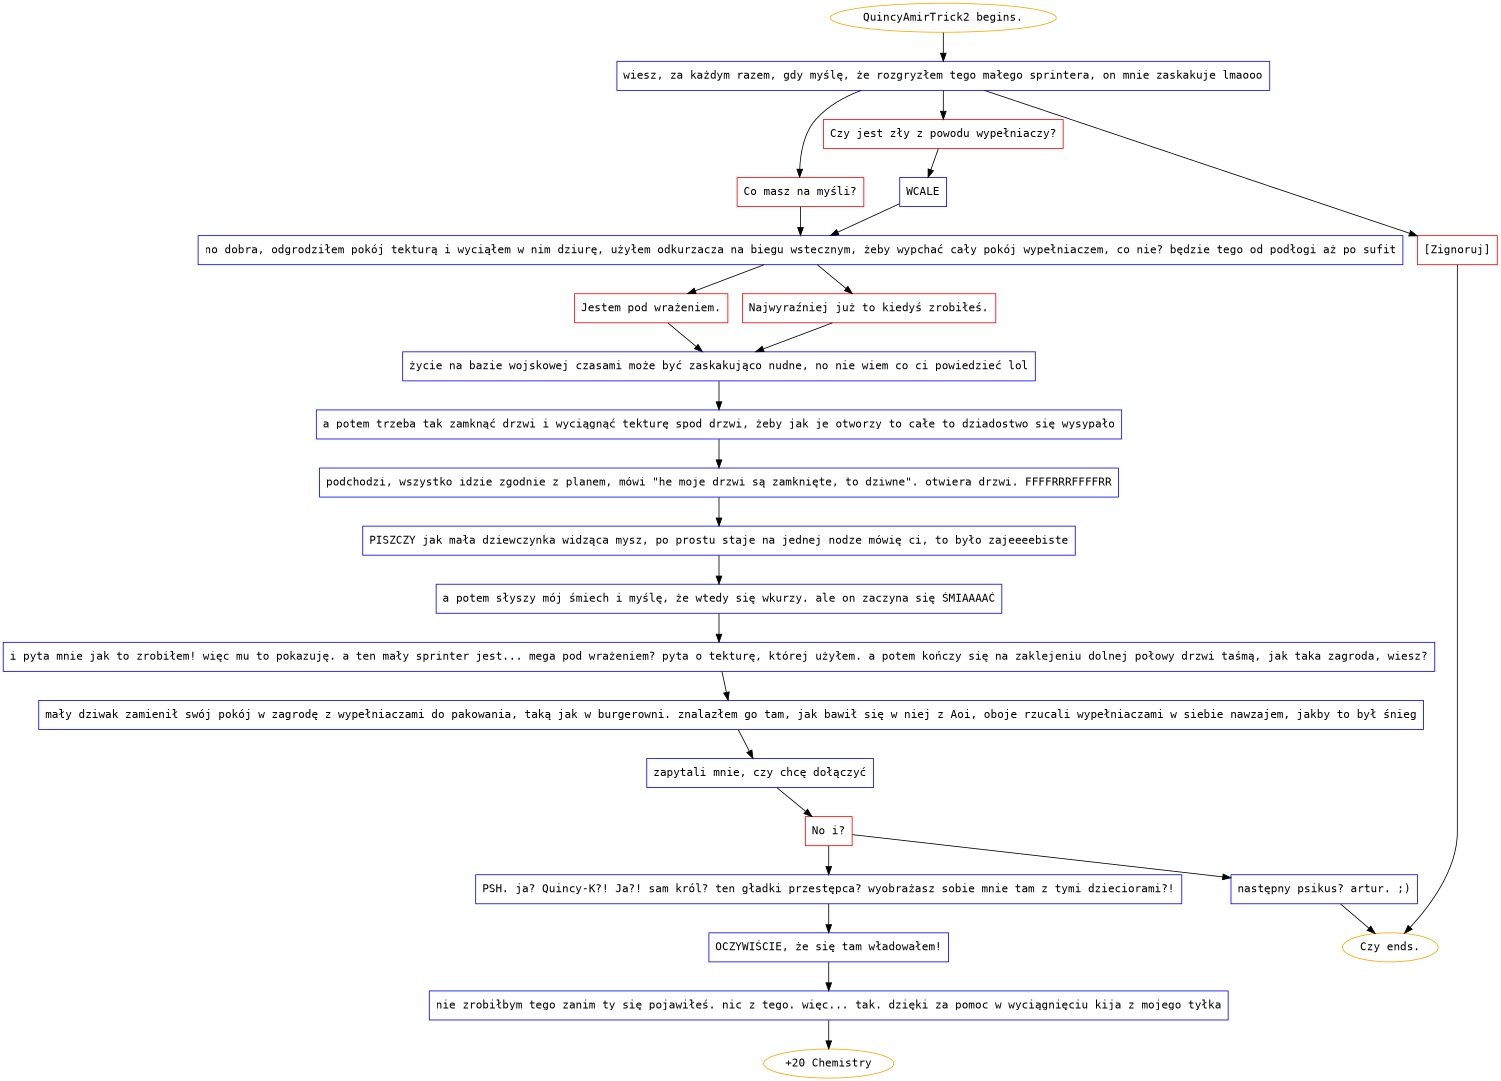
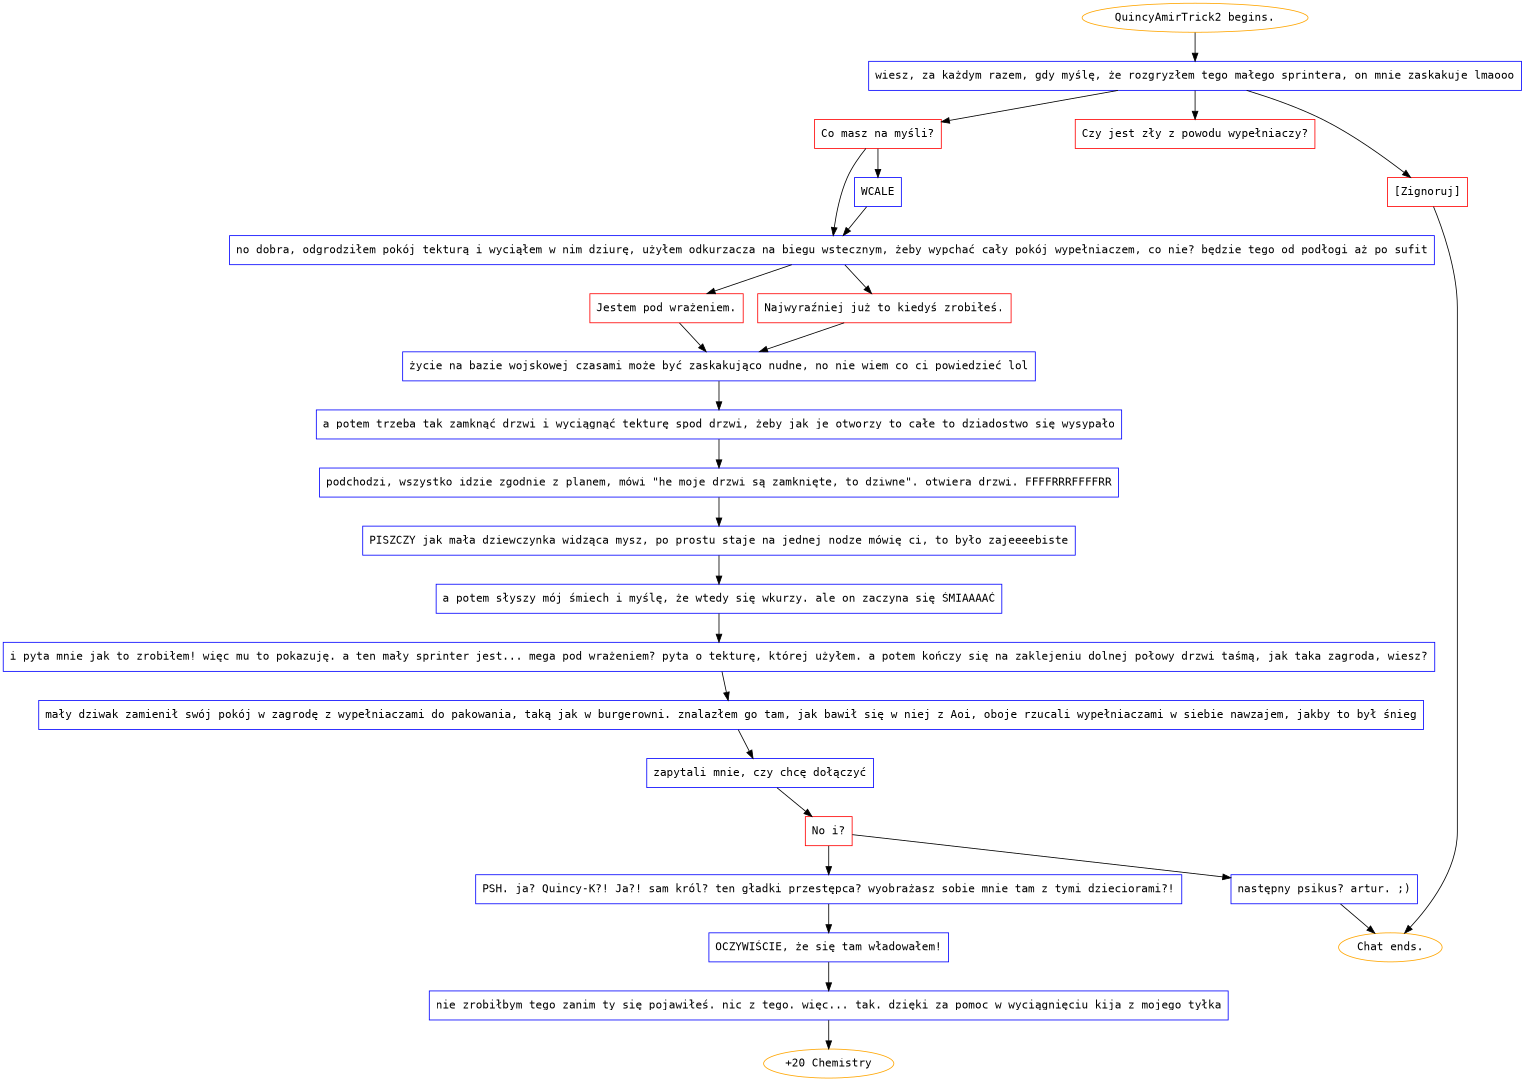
(935, 159) -> (878, 159)
(1390, 947) -> (1390, 947)
